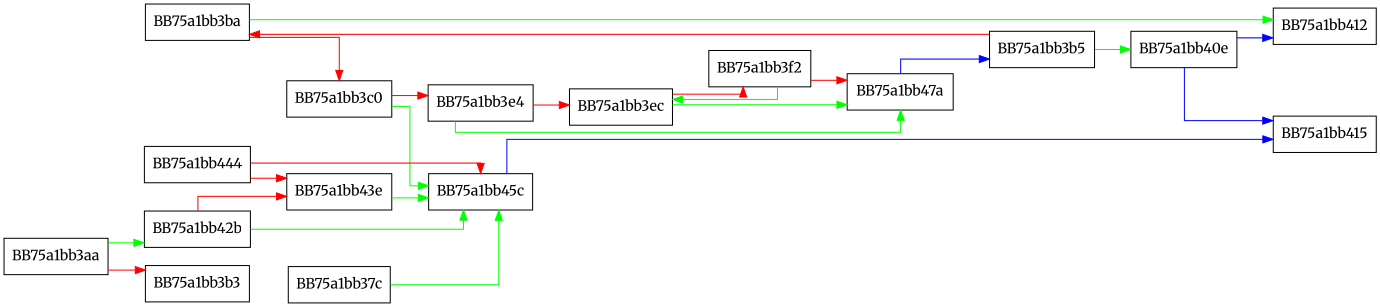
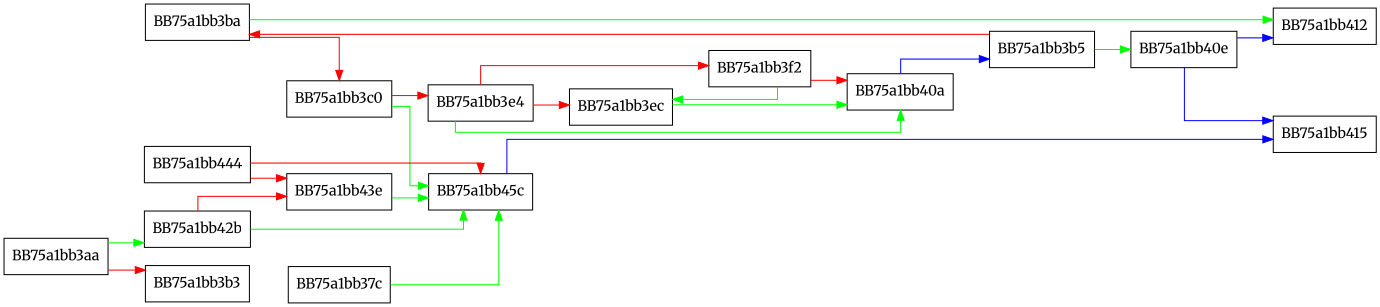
(900, 92) -> (900, 92)
(708, 94) -> (580, 66)
